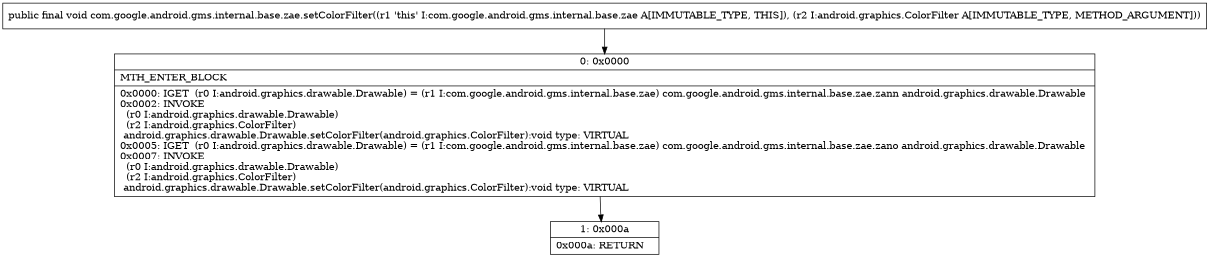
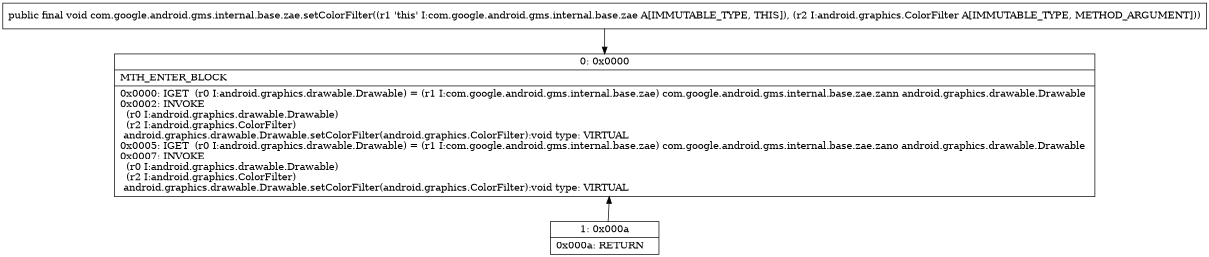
(600, 206) -> (609, 213)
